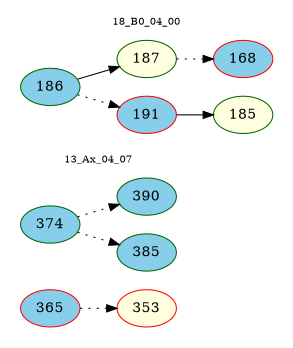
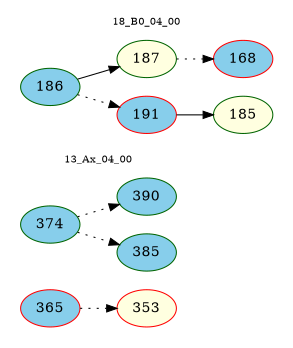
(99, 160) -> (99, 160)
